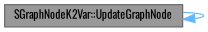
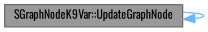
(94, 16) -> (94, 16)
